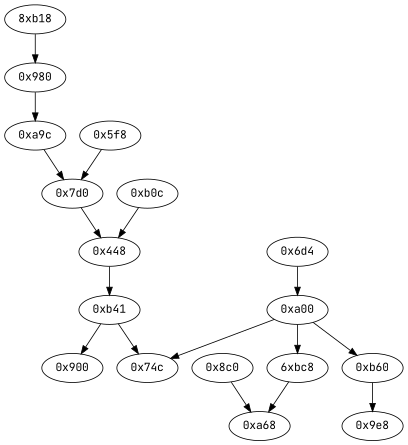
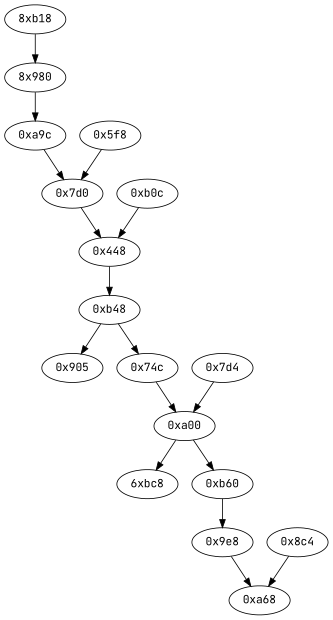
(35, 77) -> (35, 77)
(298, 252) -> (222, 368)
(110, 310) -> (110, 310)
(226, 337) -> (164, 394)
(72, 368) -> (72, 368)
(222, 368) -> (298, 542)
(281, 393) -> (239, 568)
